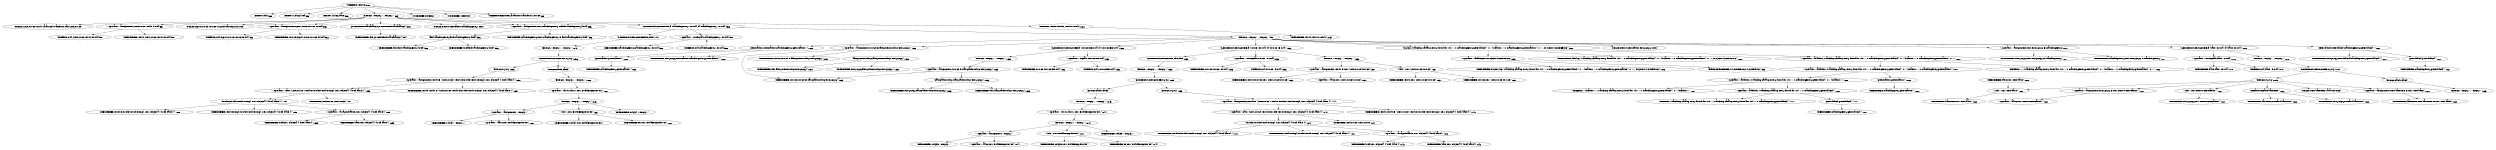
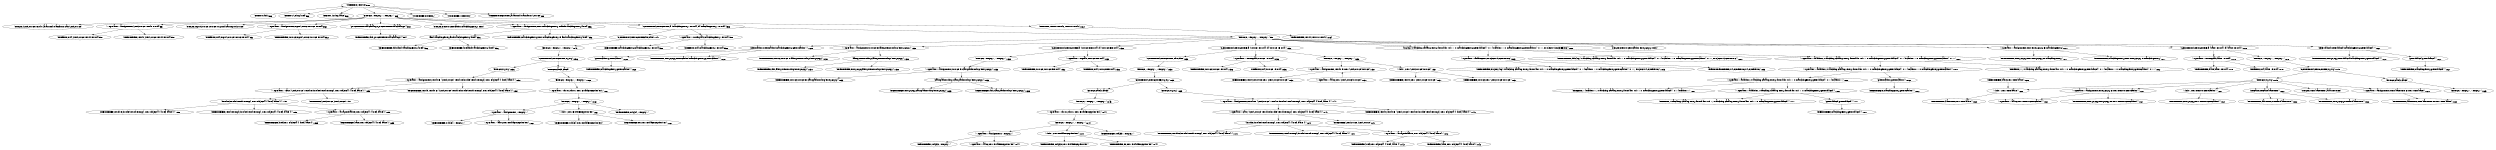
(308, 9) -> (307, 10)
(707, 43) -> (705, 42)
(769, 54) -> (880, 53)
(1340, 74) -> (1342, 76)
none -> (2108, 102)
